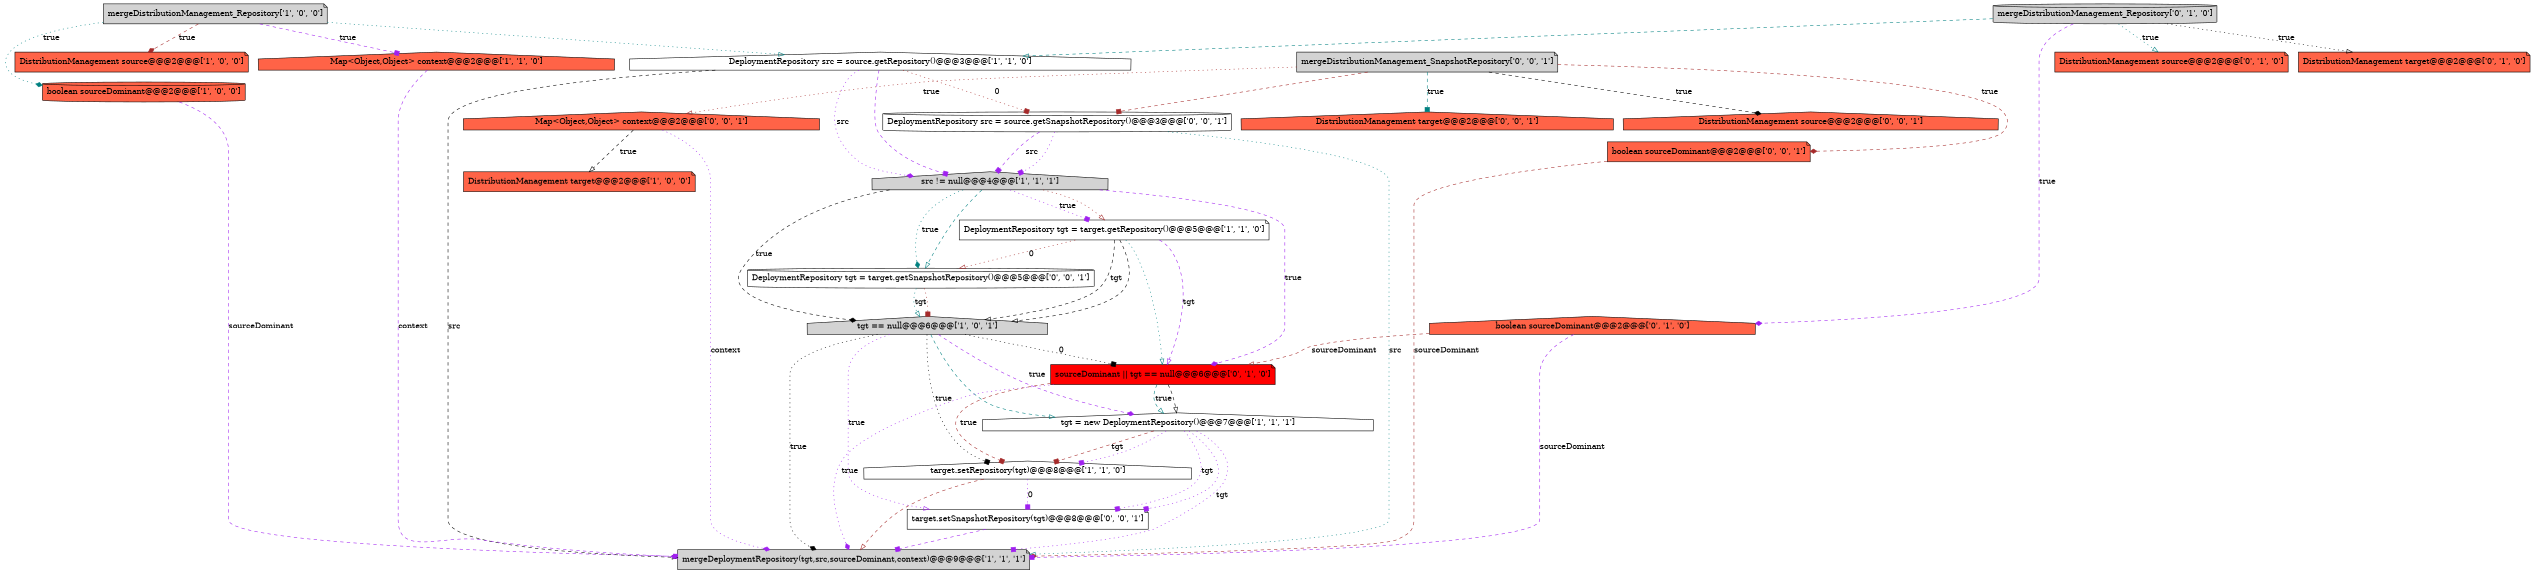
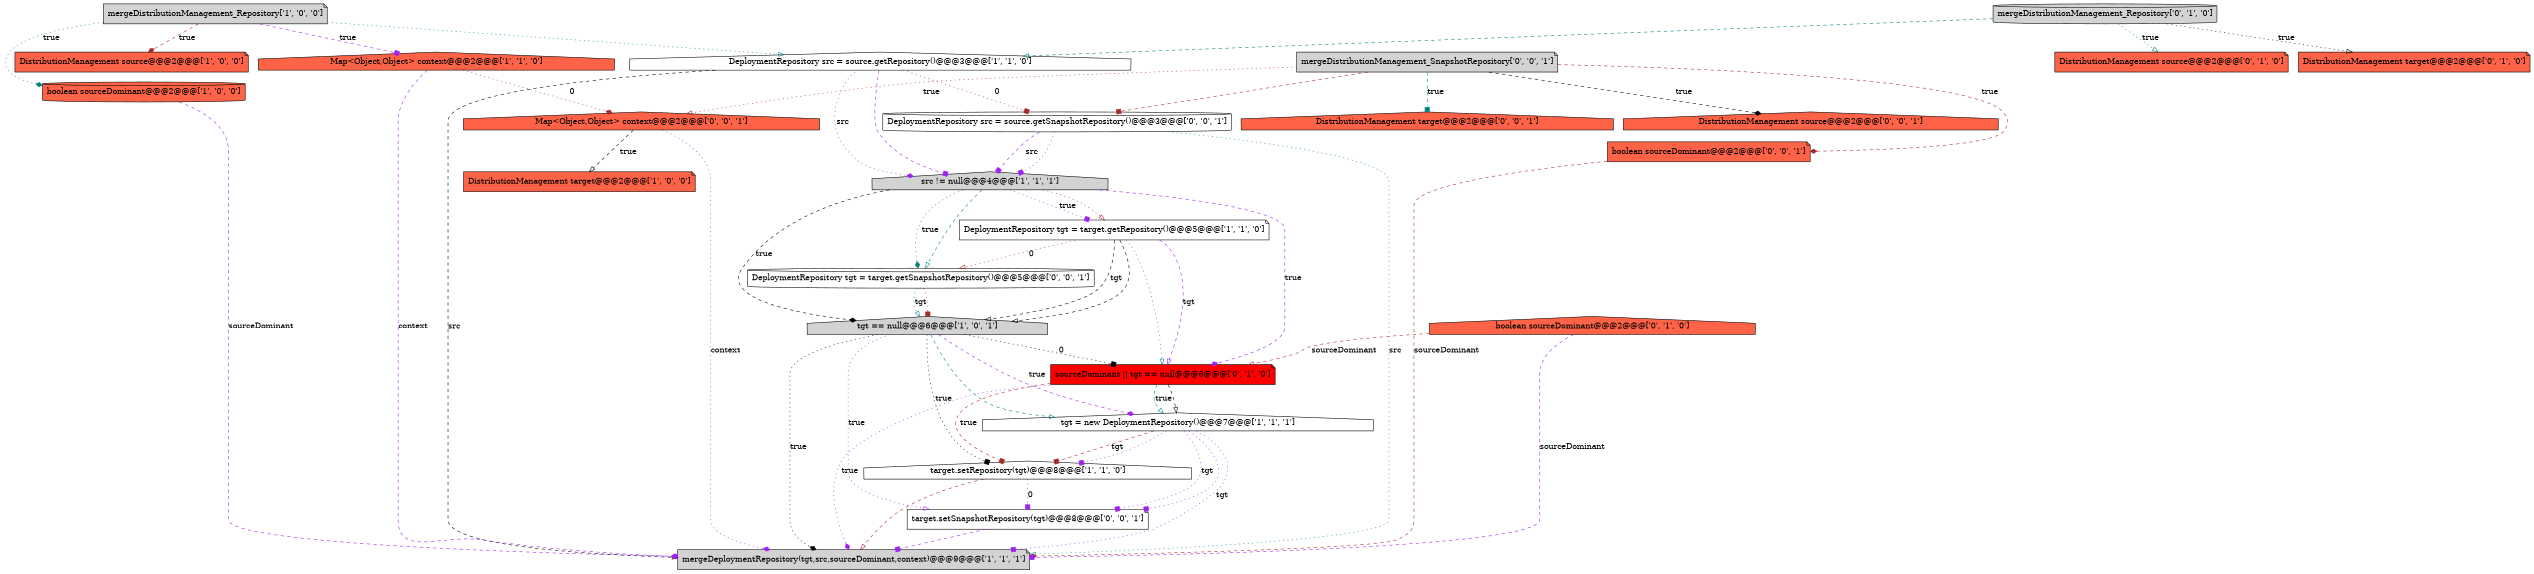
none -> (538, 92)
(2035, 285) -> none
